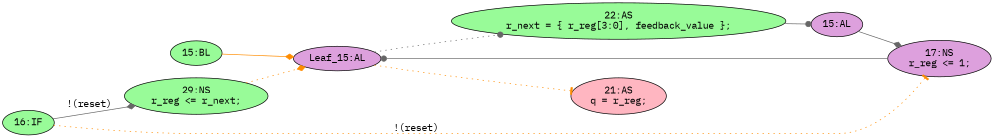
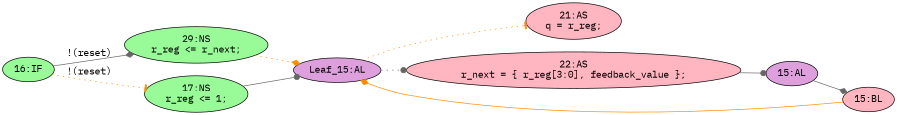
(619, 21) -> (574, 70)
(876, 37) -> (826, 85)
(196, 53) -> (869, 99)
(939, 59) -> (196, 94)
